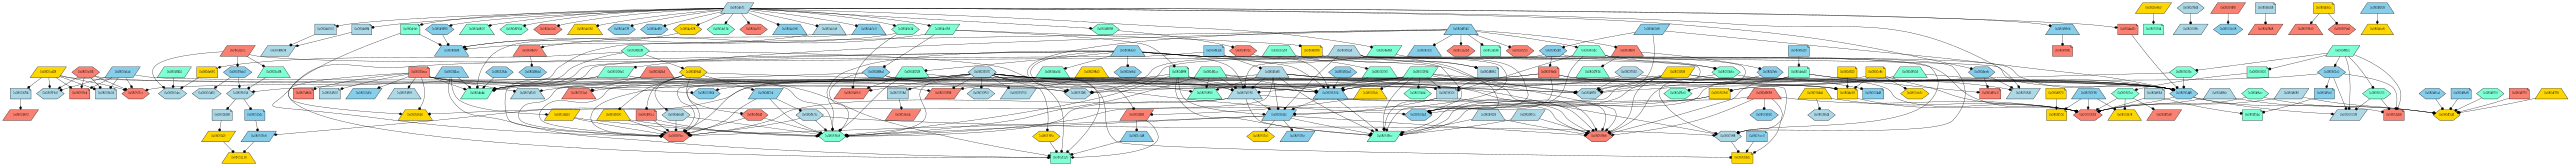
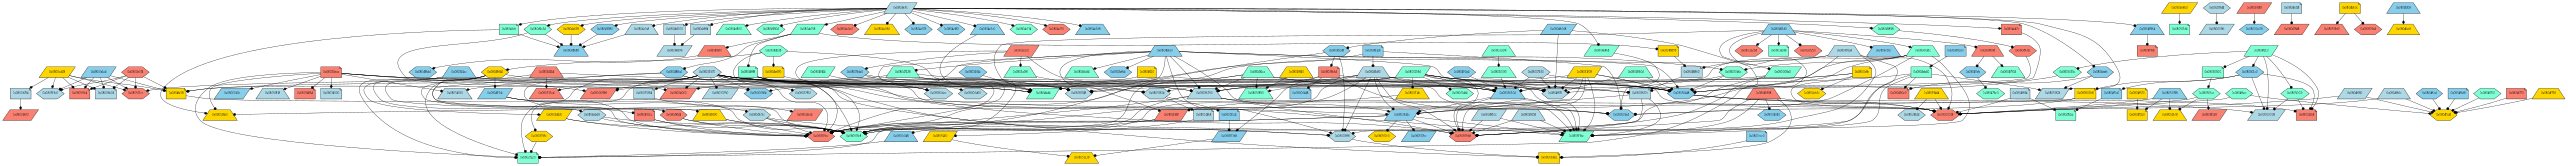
(2017, 77) -> none
none -> (732, 82)
